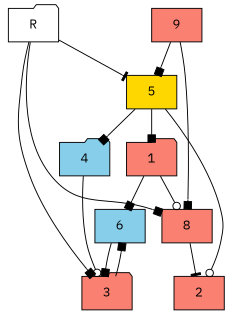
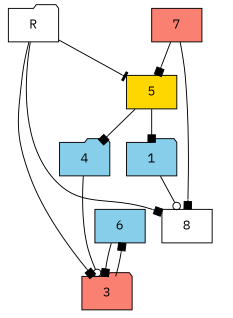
(177, 25) -> (177, 25)
(152, 159) -> (152, 159)
(138, 188) -> none
(187, 226) -> (187, 226)
(199, 293) -> none
